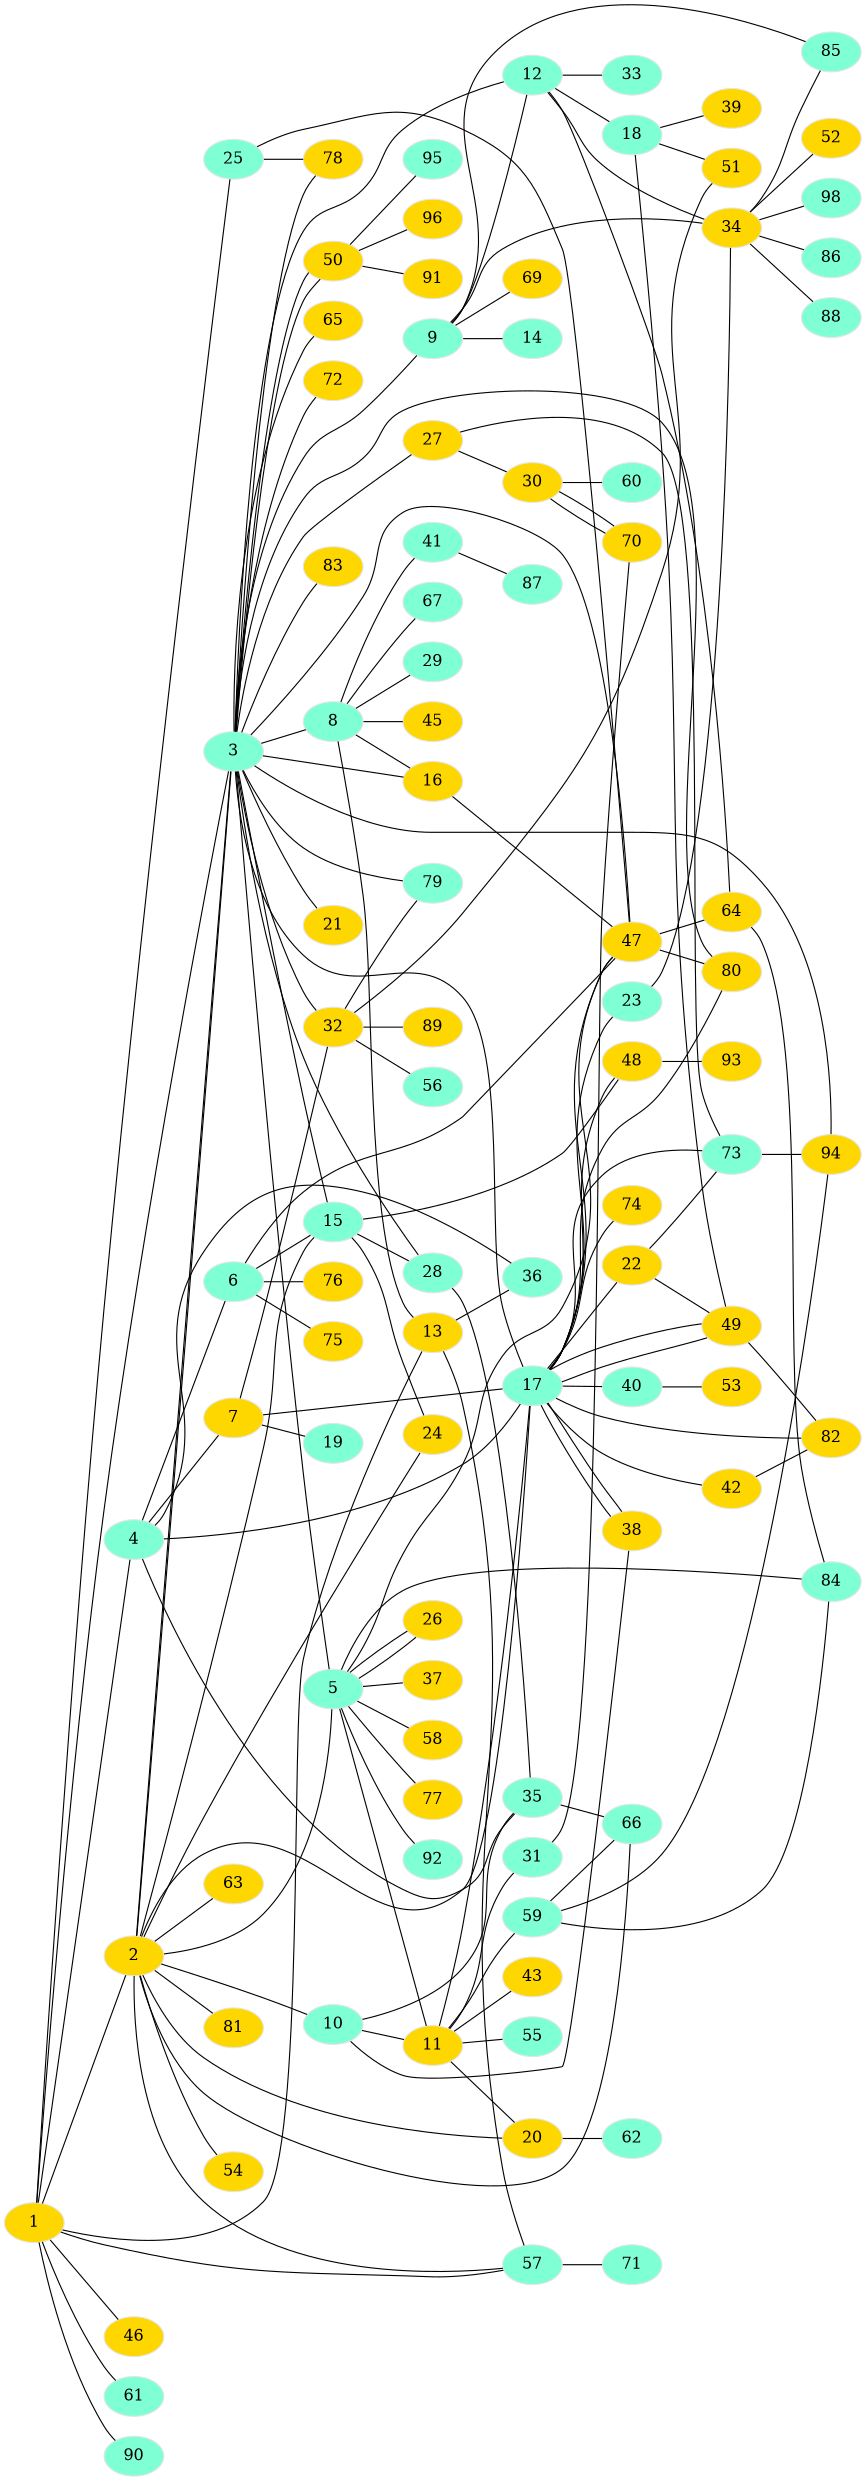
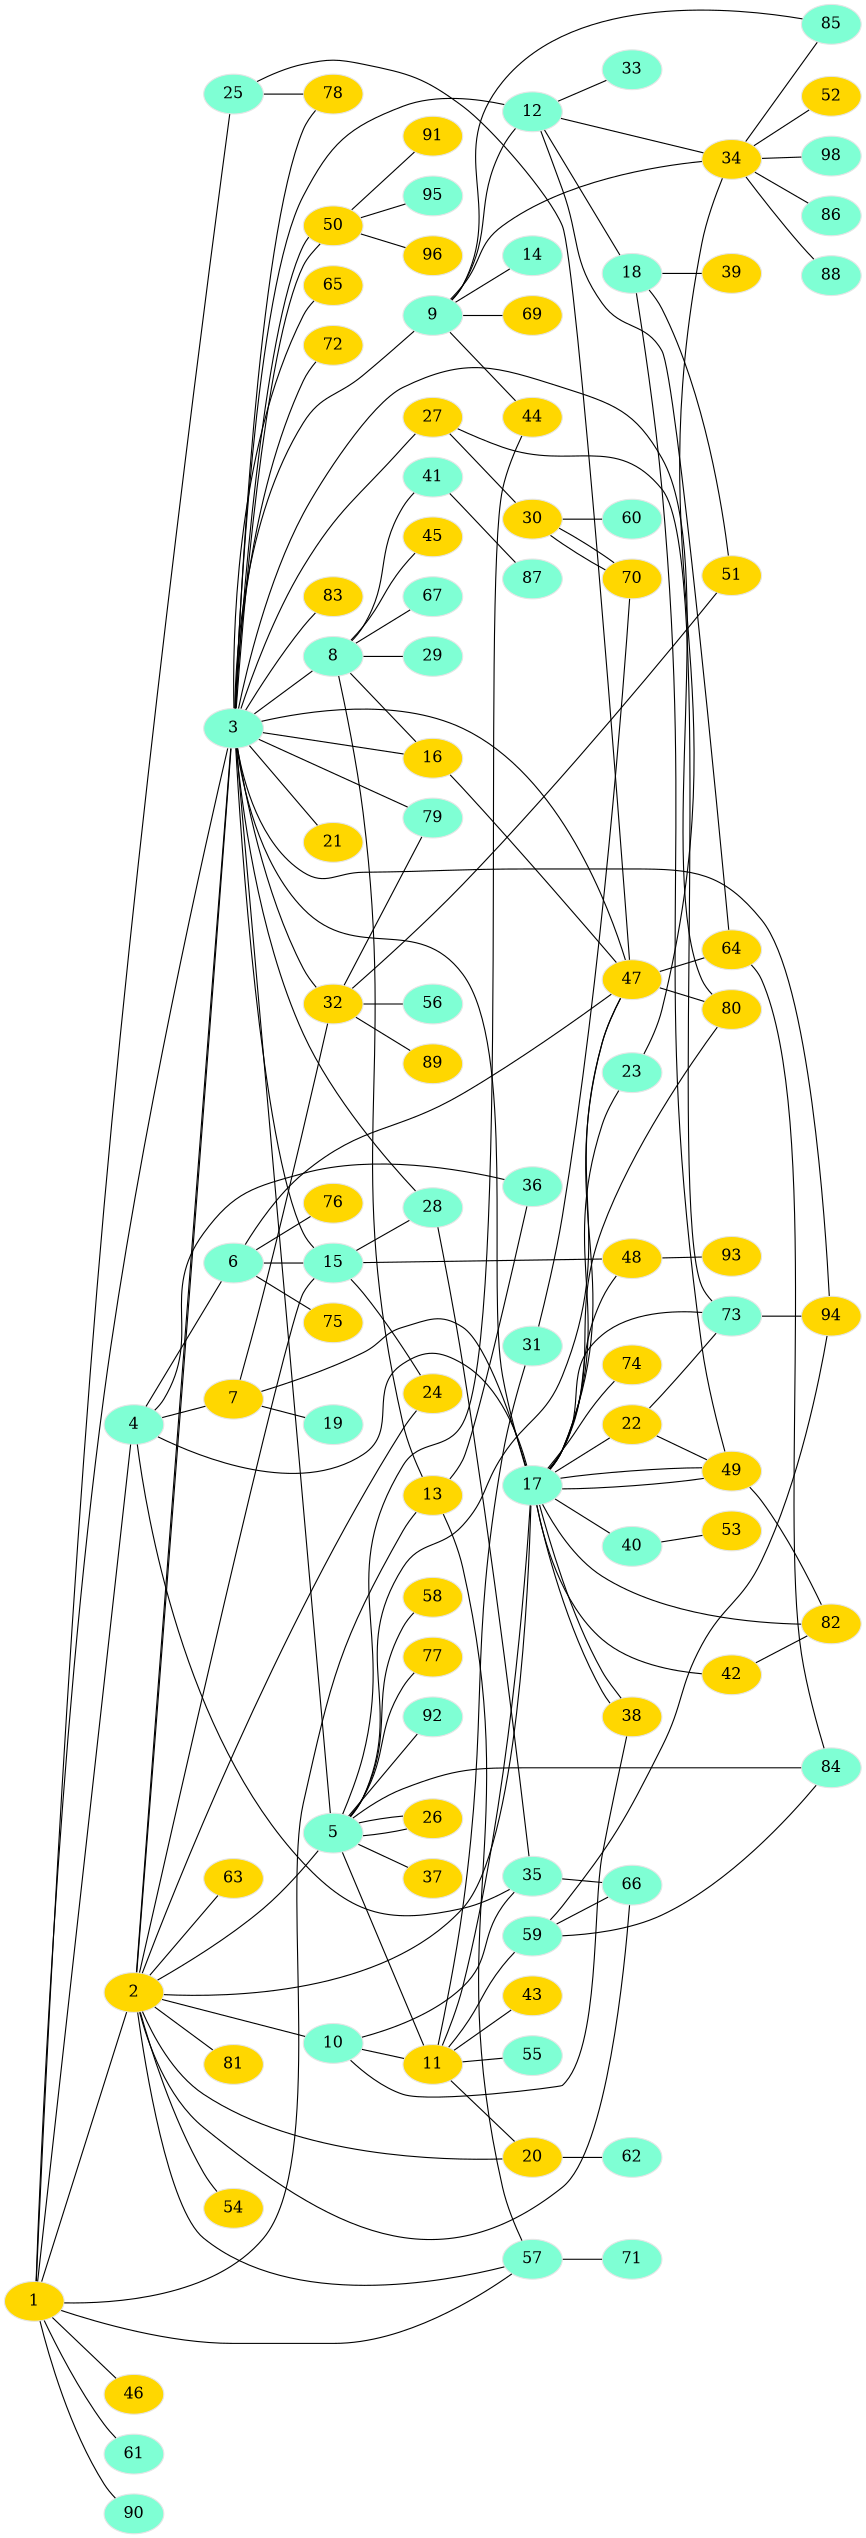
none -> (532, 417)
